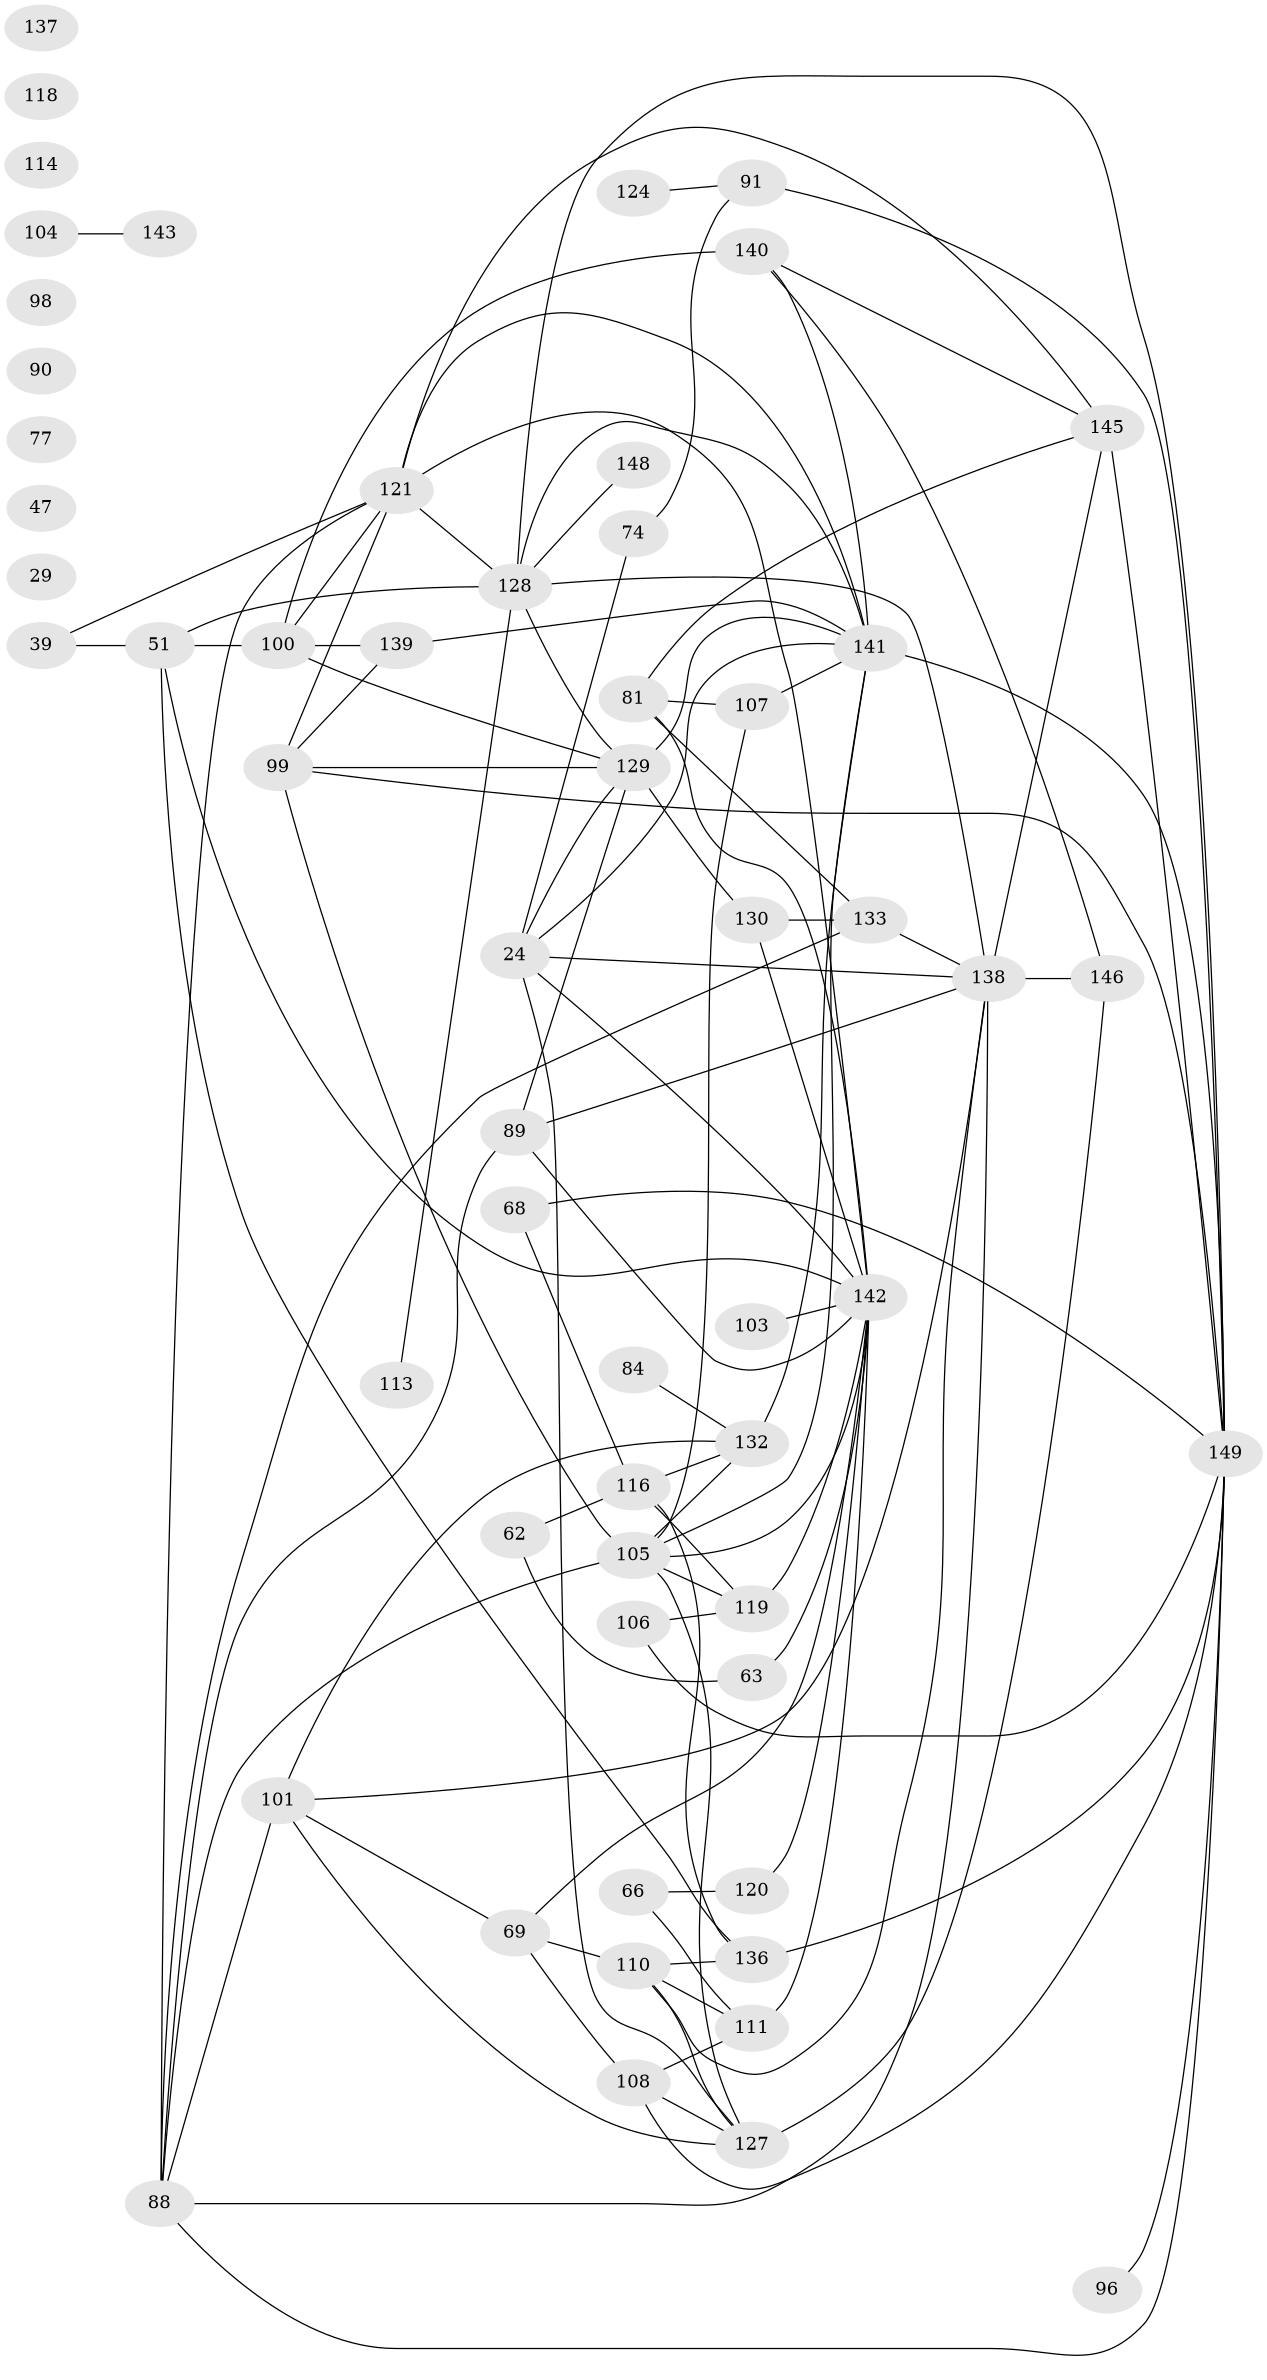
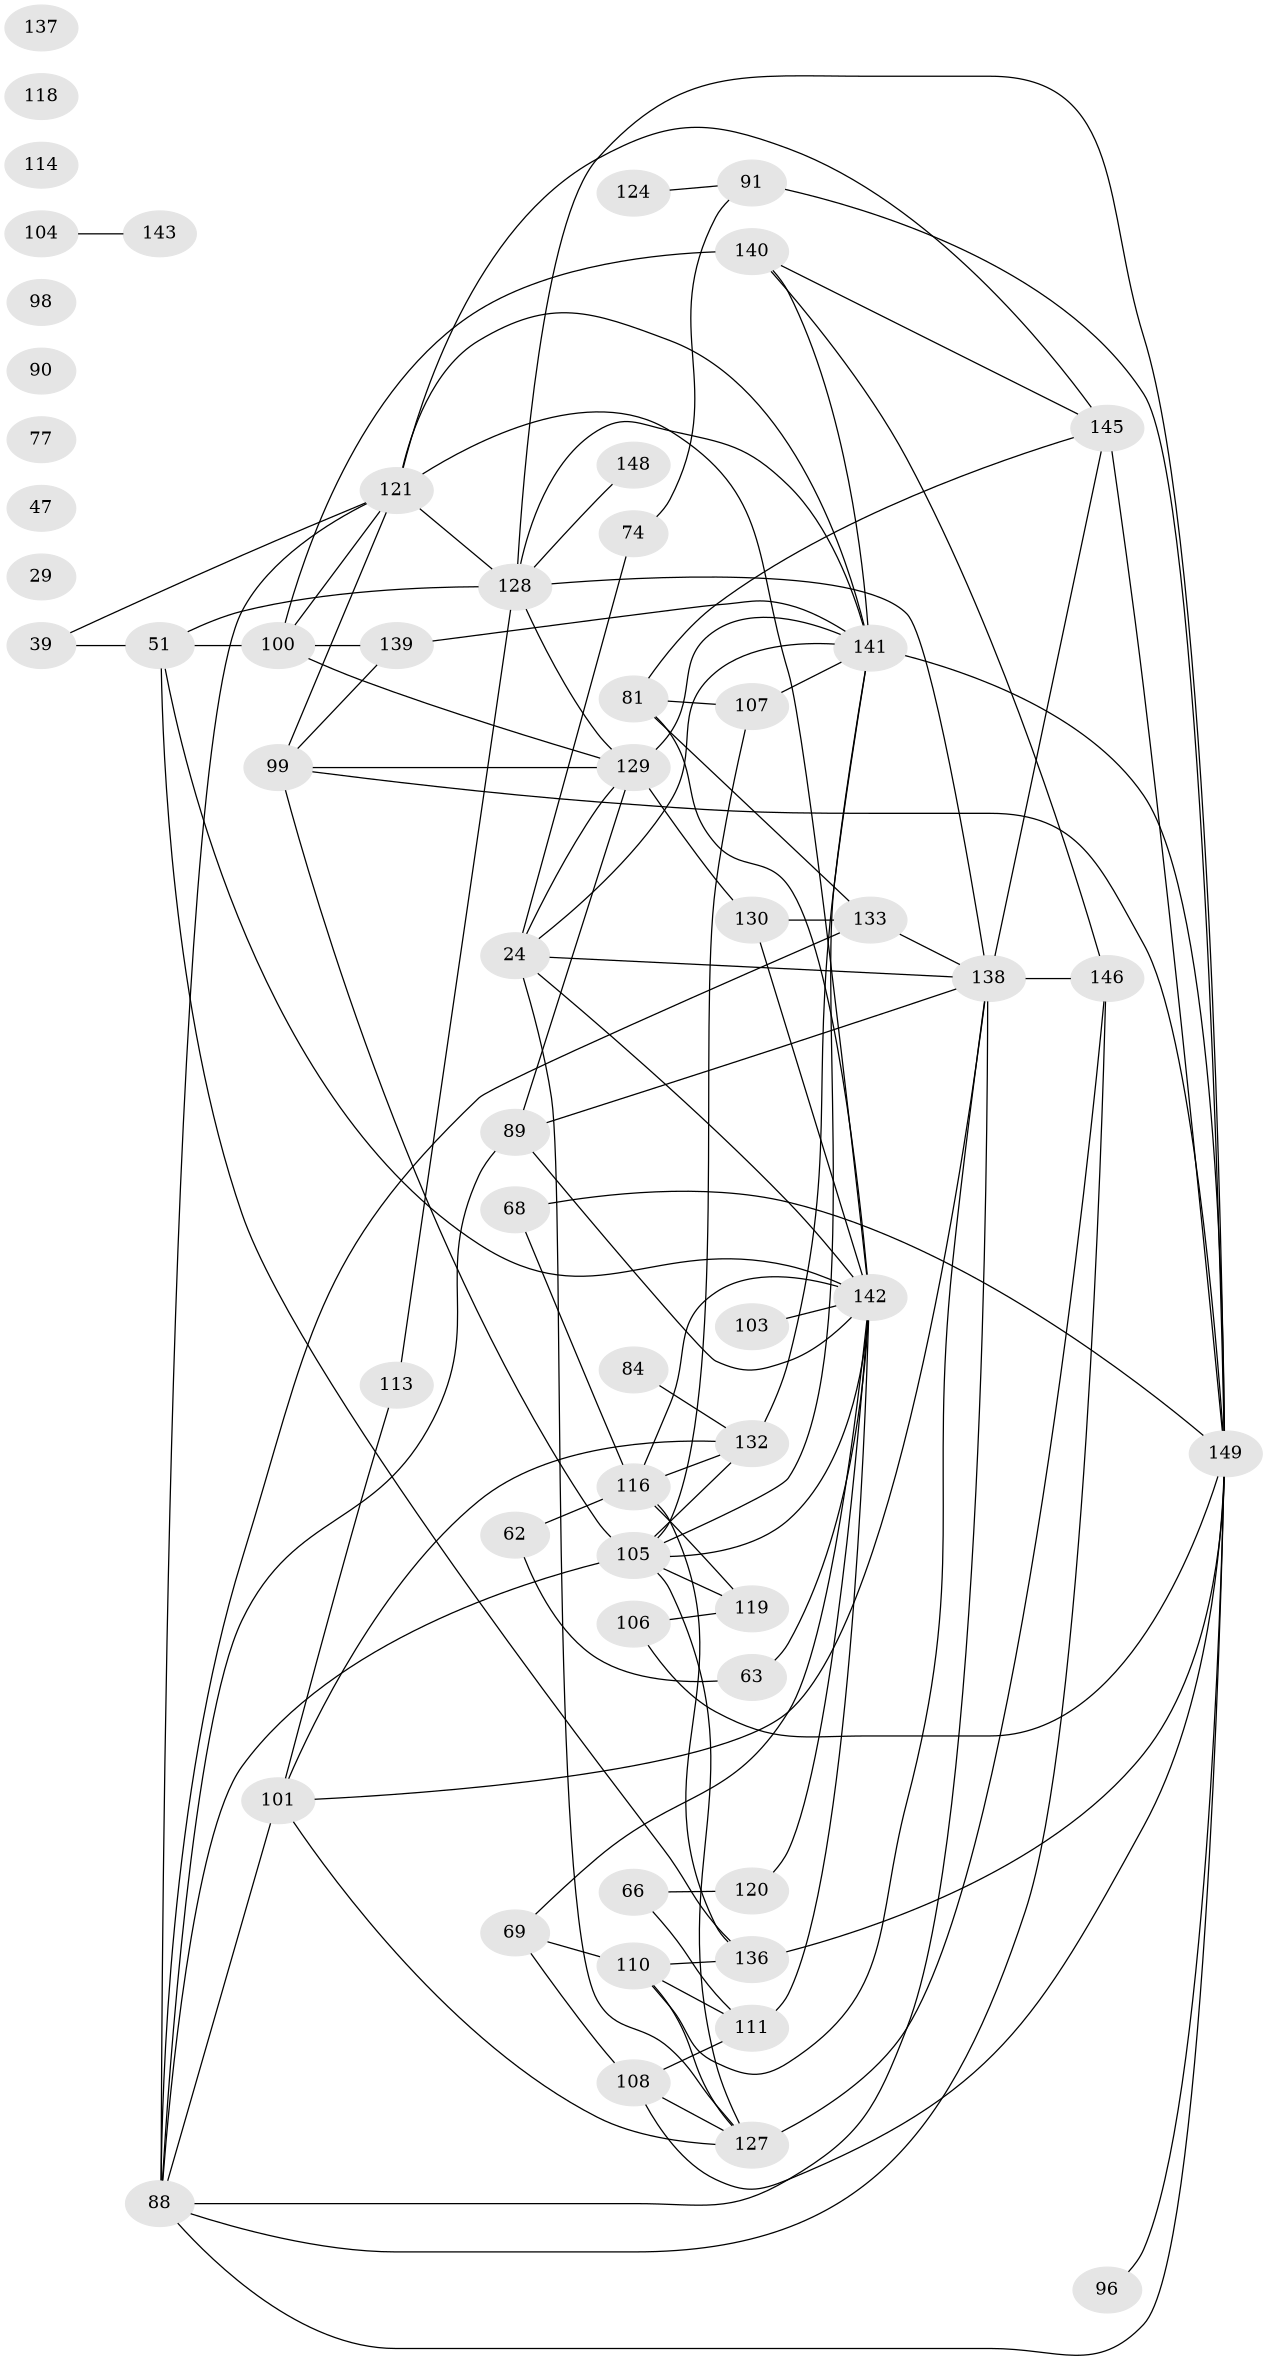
(821, 1494) -> (693, 1315)
(397, 1867) -> (335, 1593)
none -> (1008, 1958)
